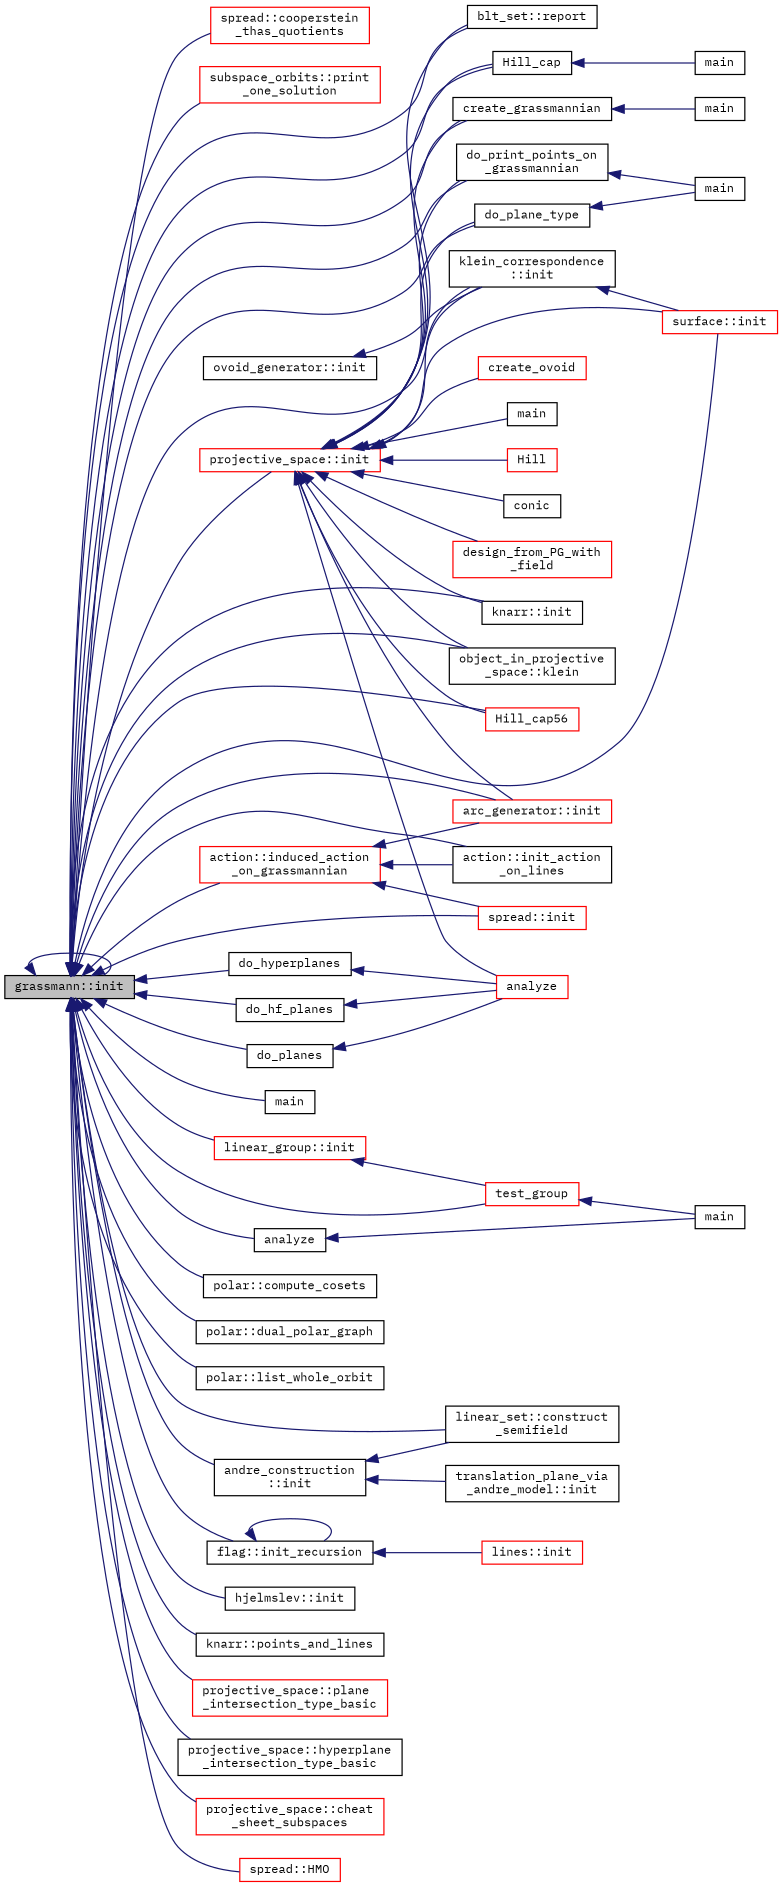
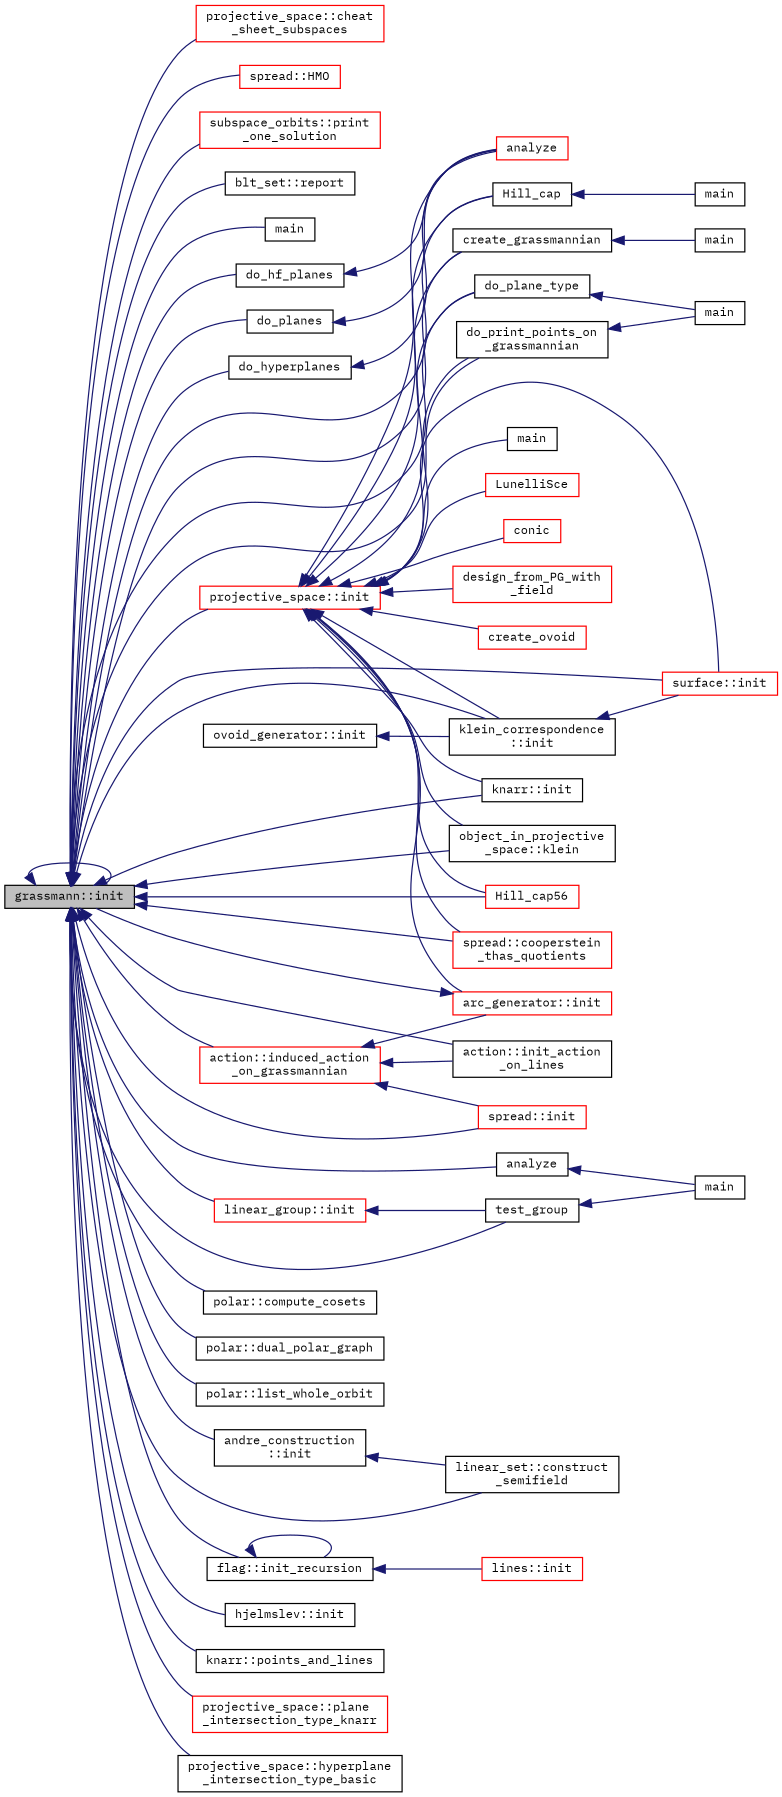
(408, 136) -> (418, 764)
(532, 460) -> (532, 485)
(532, 506) -> (532, 531)
(241, 783) -> (266, 961)
(532, 1194) -> (532, 1211)
(532, 1484) -> none
(290, 1698) -> (290, 1714)
